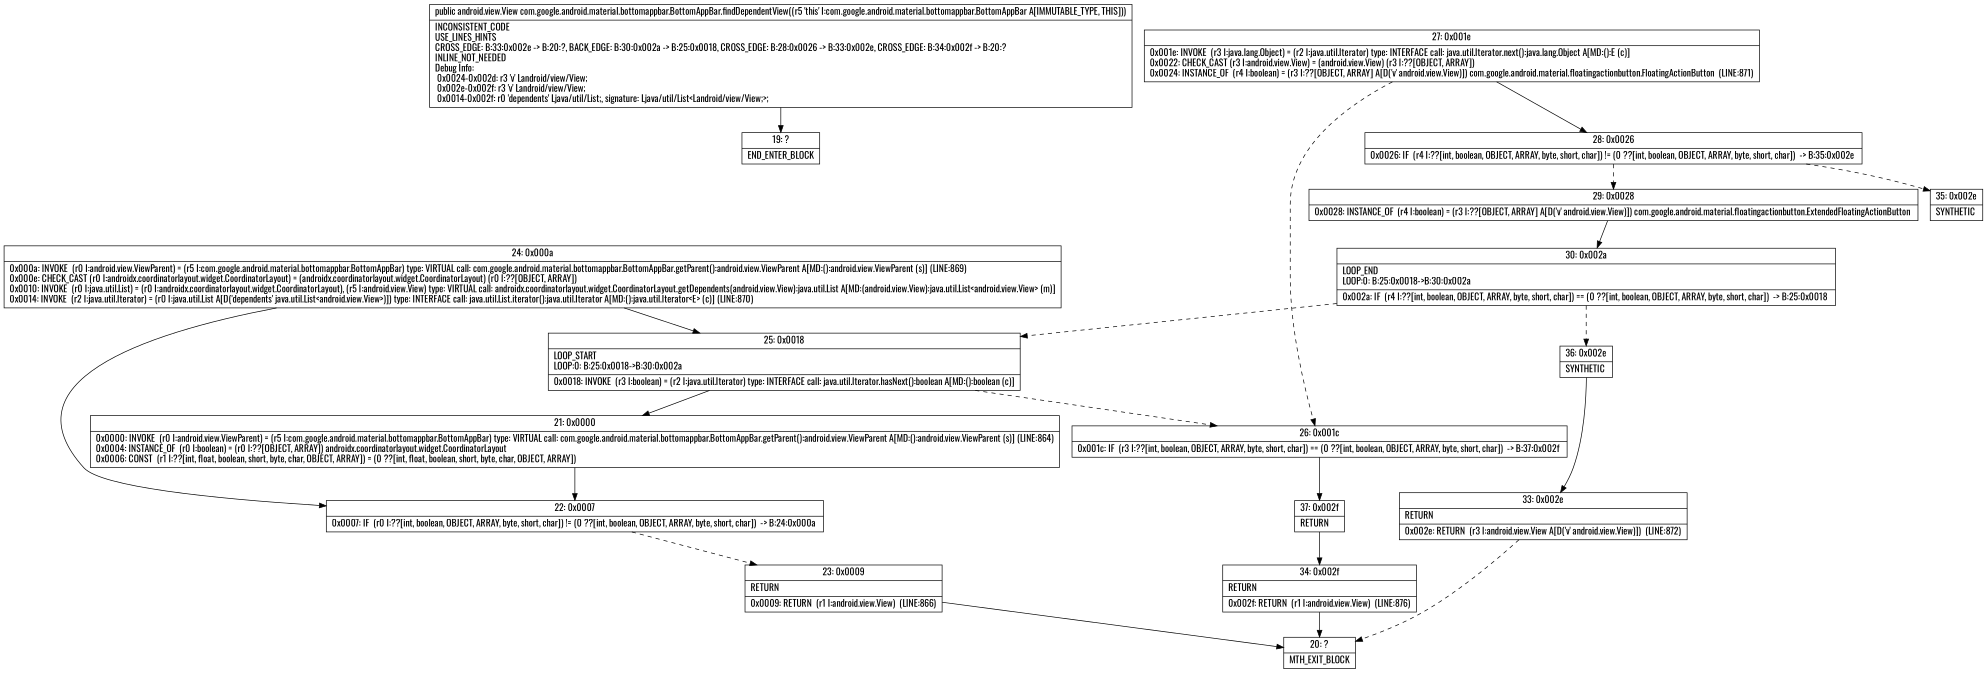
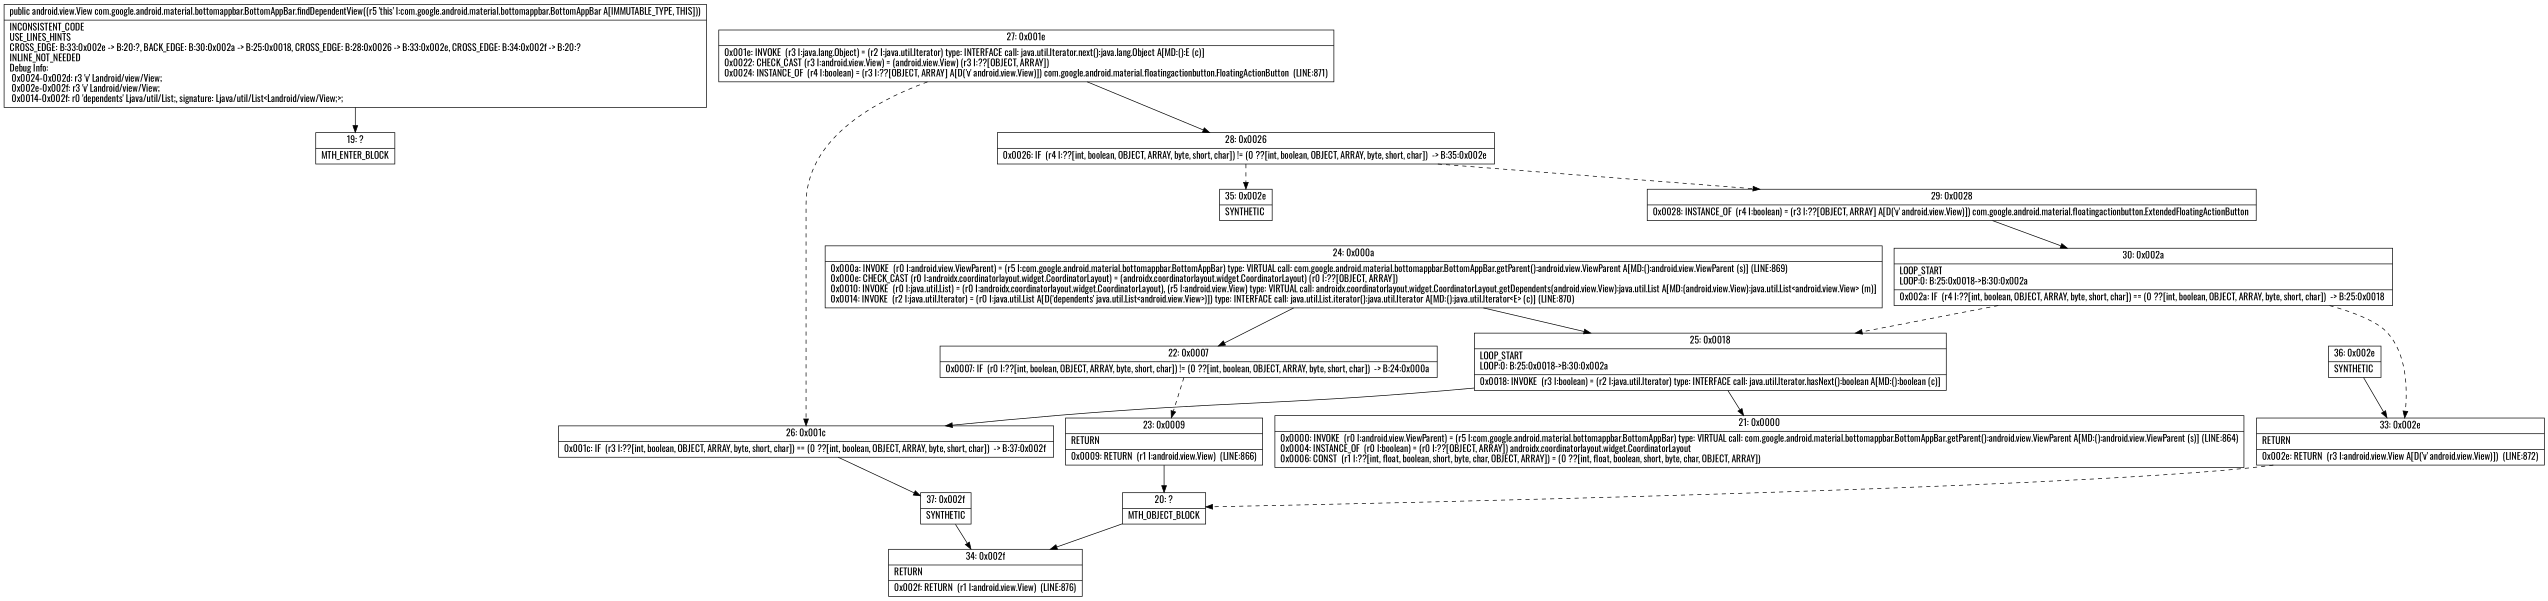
(781, 156) -> (355, 156)
(1360, 271) -> (1921, 271)
(1586, 322) -> (2393, 340)
(1093, 408) -> (1213, 405)
(575, 481) -> none
(1315, 524) -> (946, 516)
(1320, 621) -> (1090, 535)
(1320, 660) -> (1164, 516)
